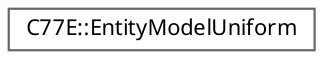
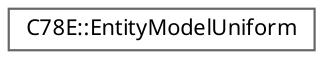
(162, 29) -> (162, 29)
